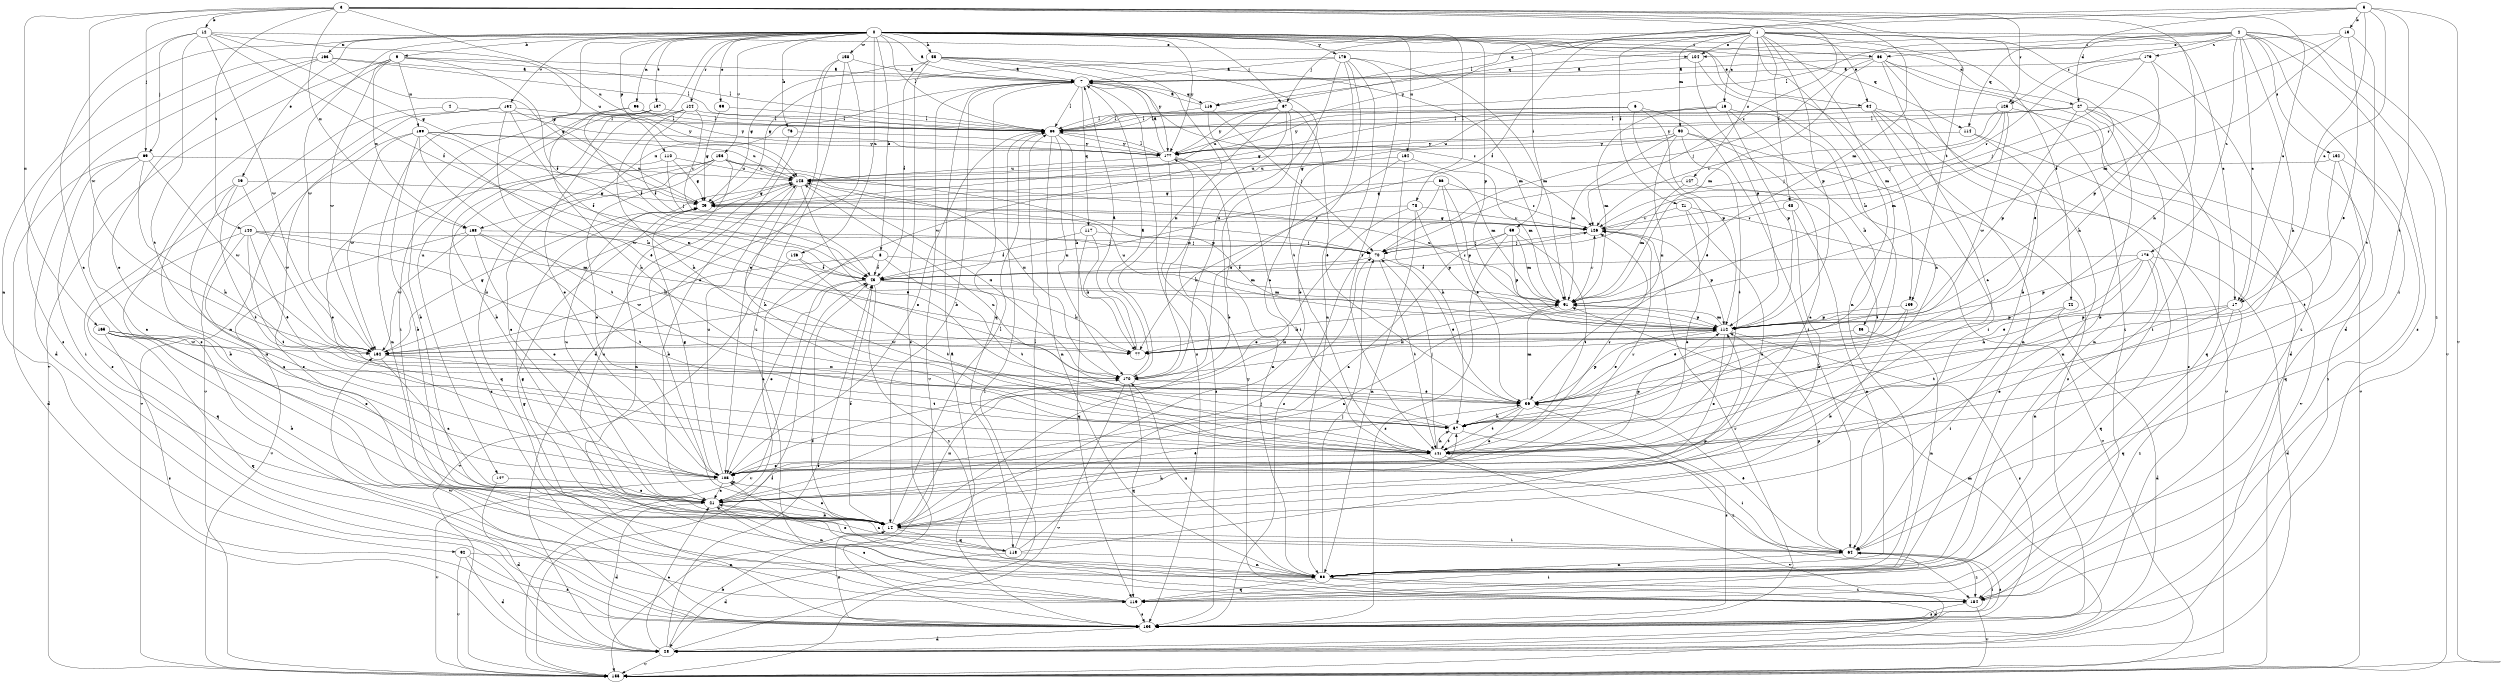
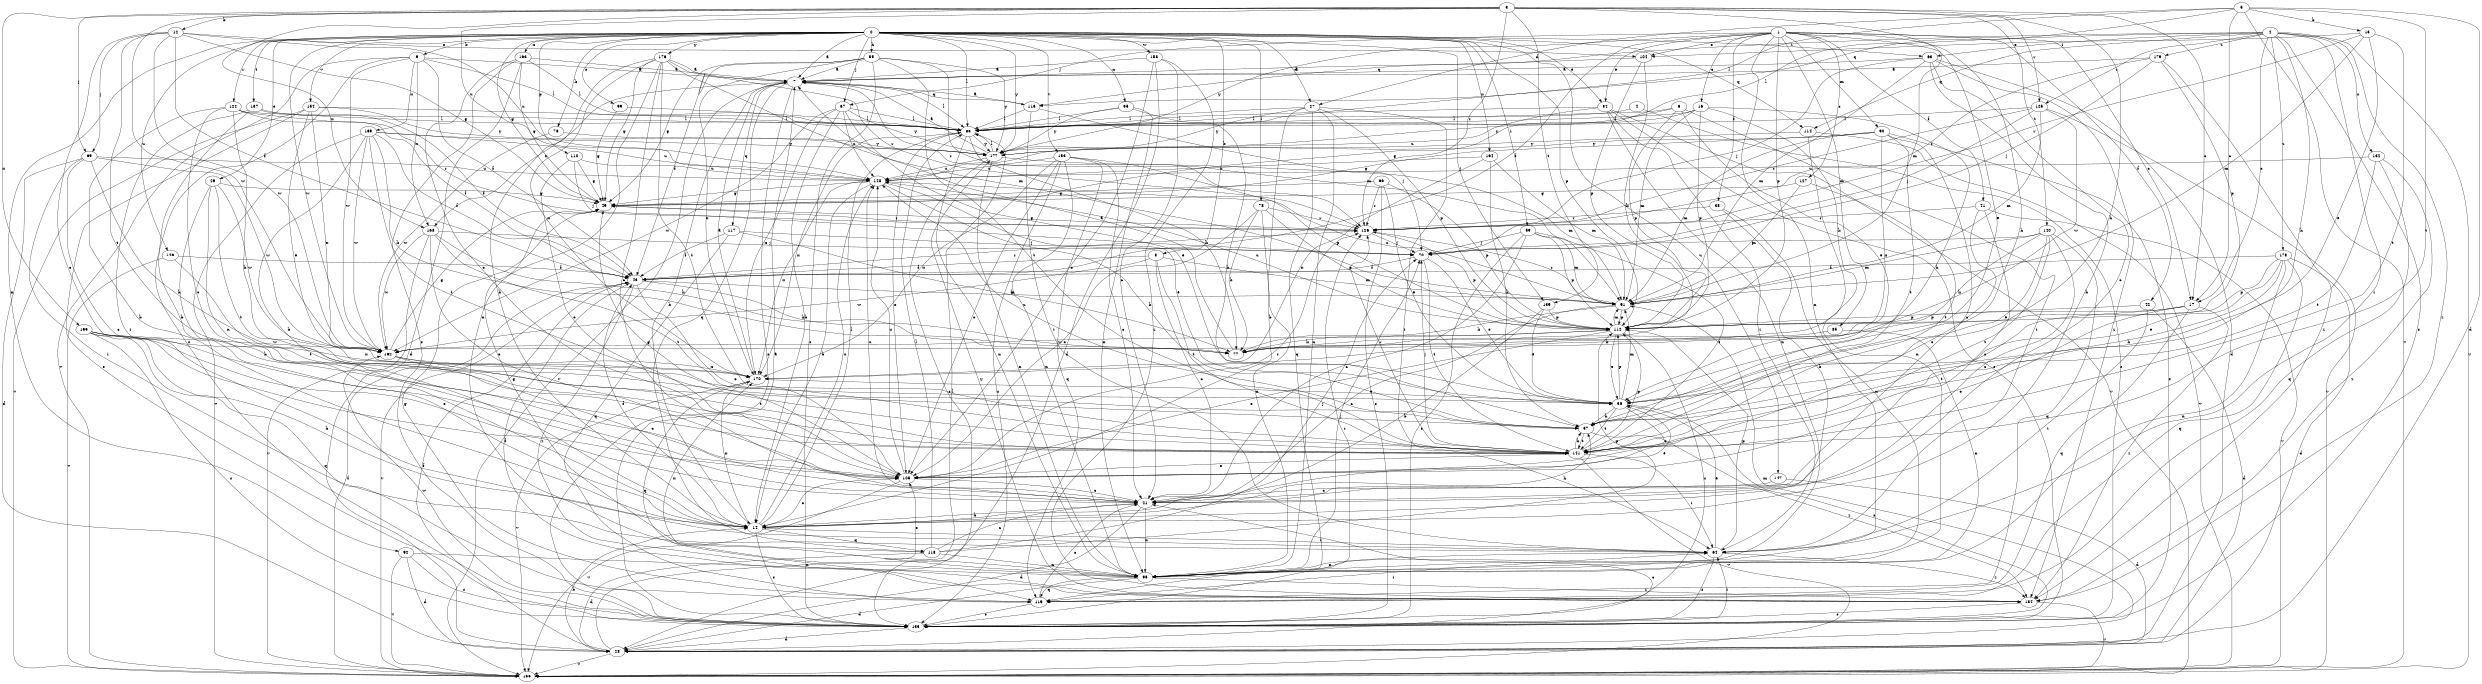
none -> (1000, 172)
